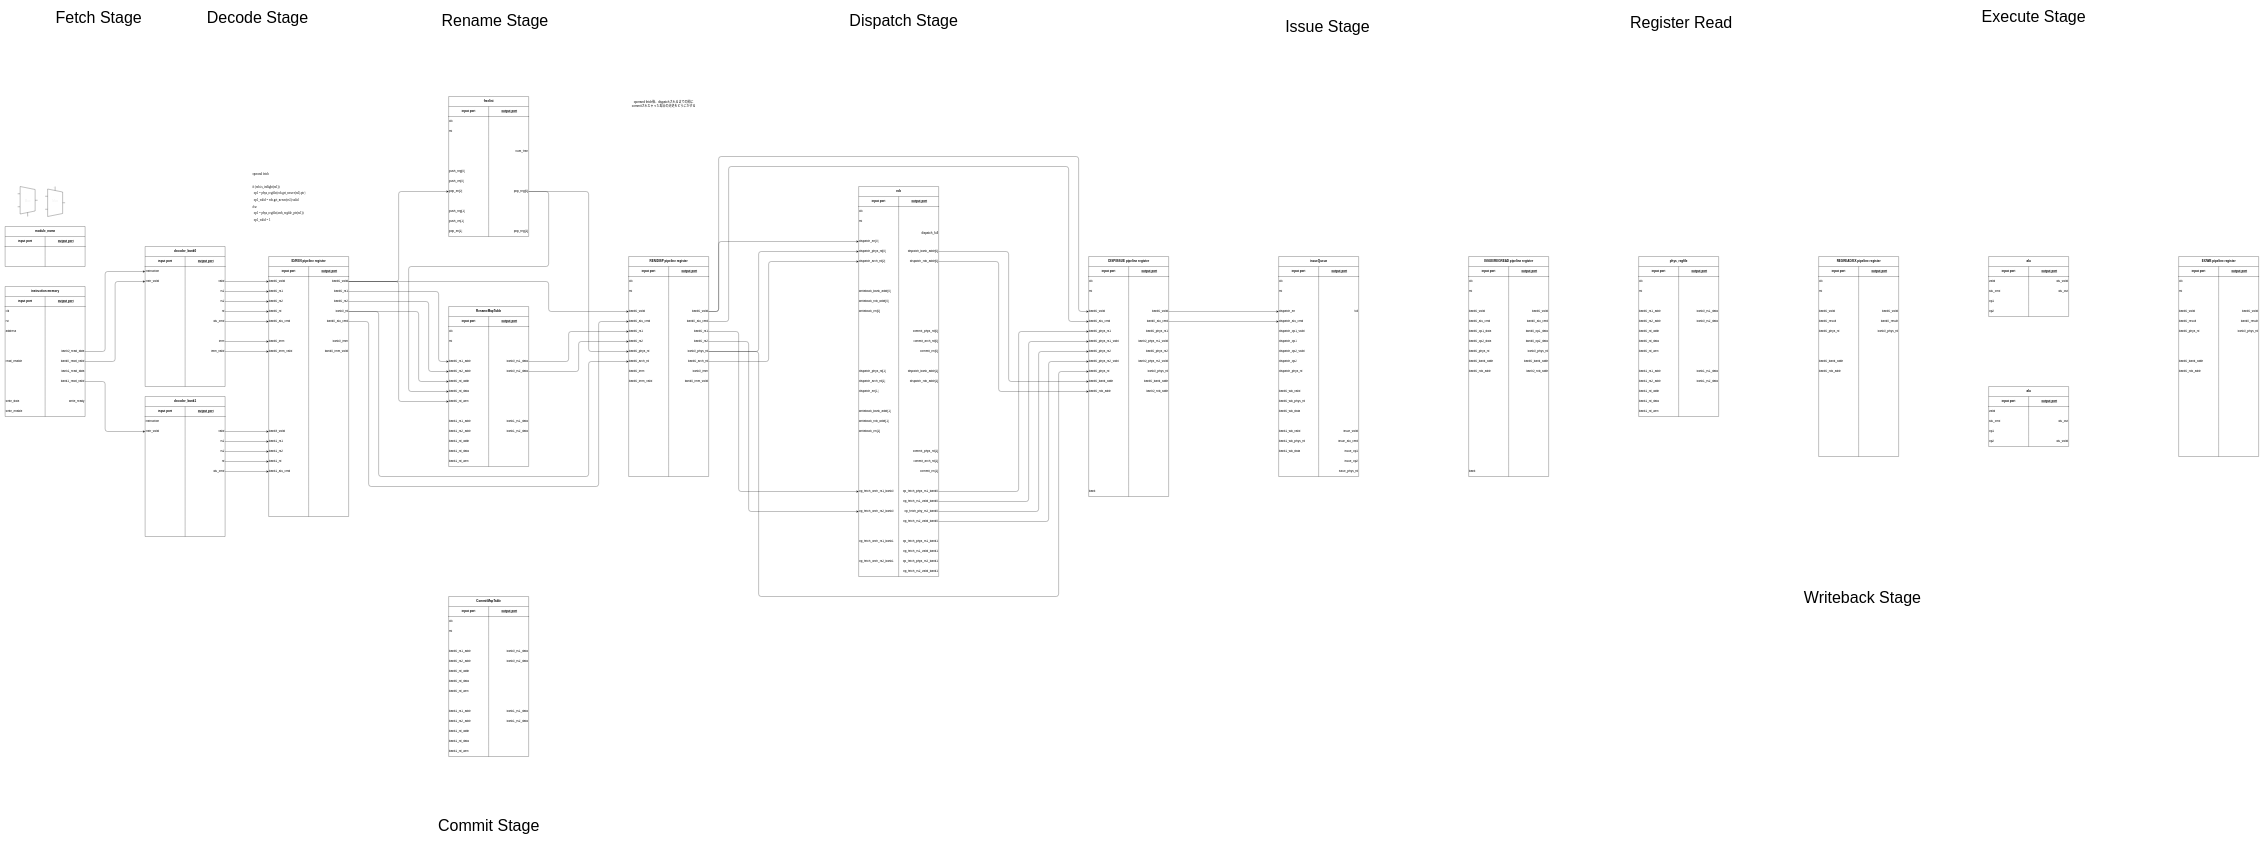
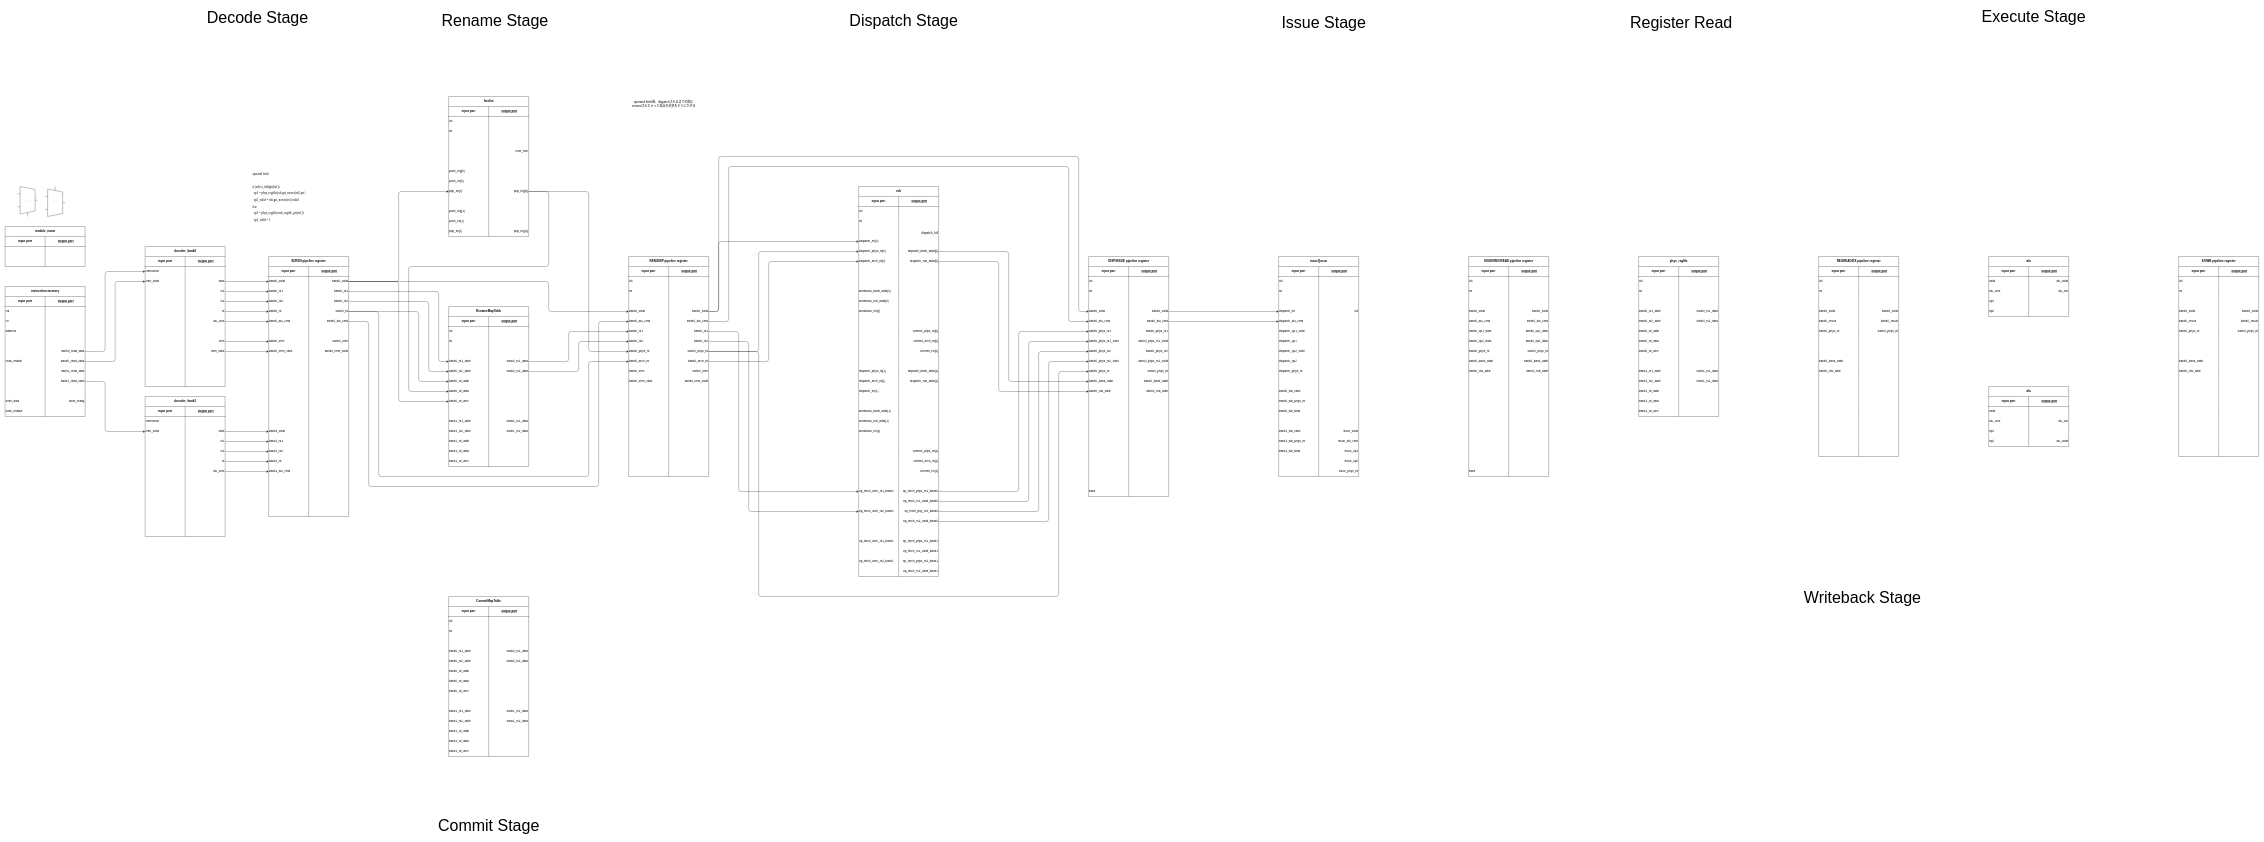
(99, 18) -> none
(1327, 26) -> (1324, 23)
